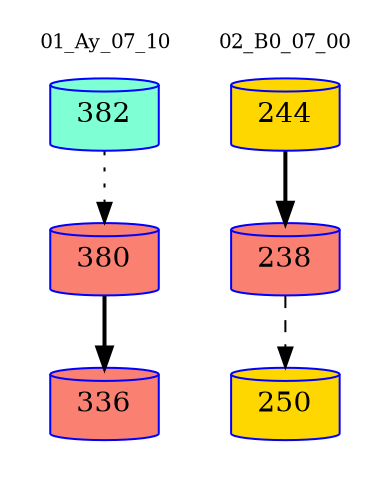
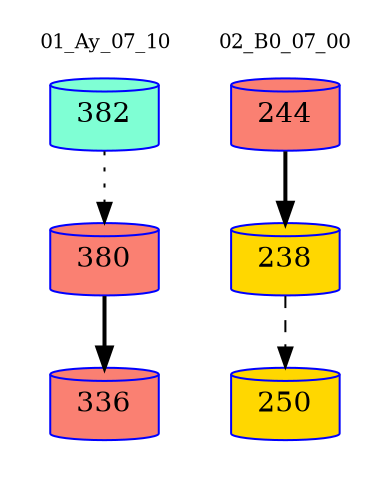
(285, 115) -> (285, 115)
(285, 259) -> (285, 259)
